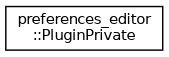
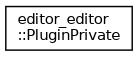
(84, 28) -> (69, 28)
